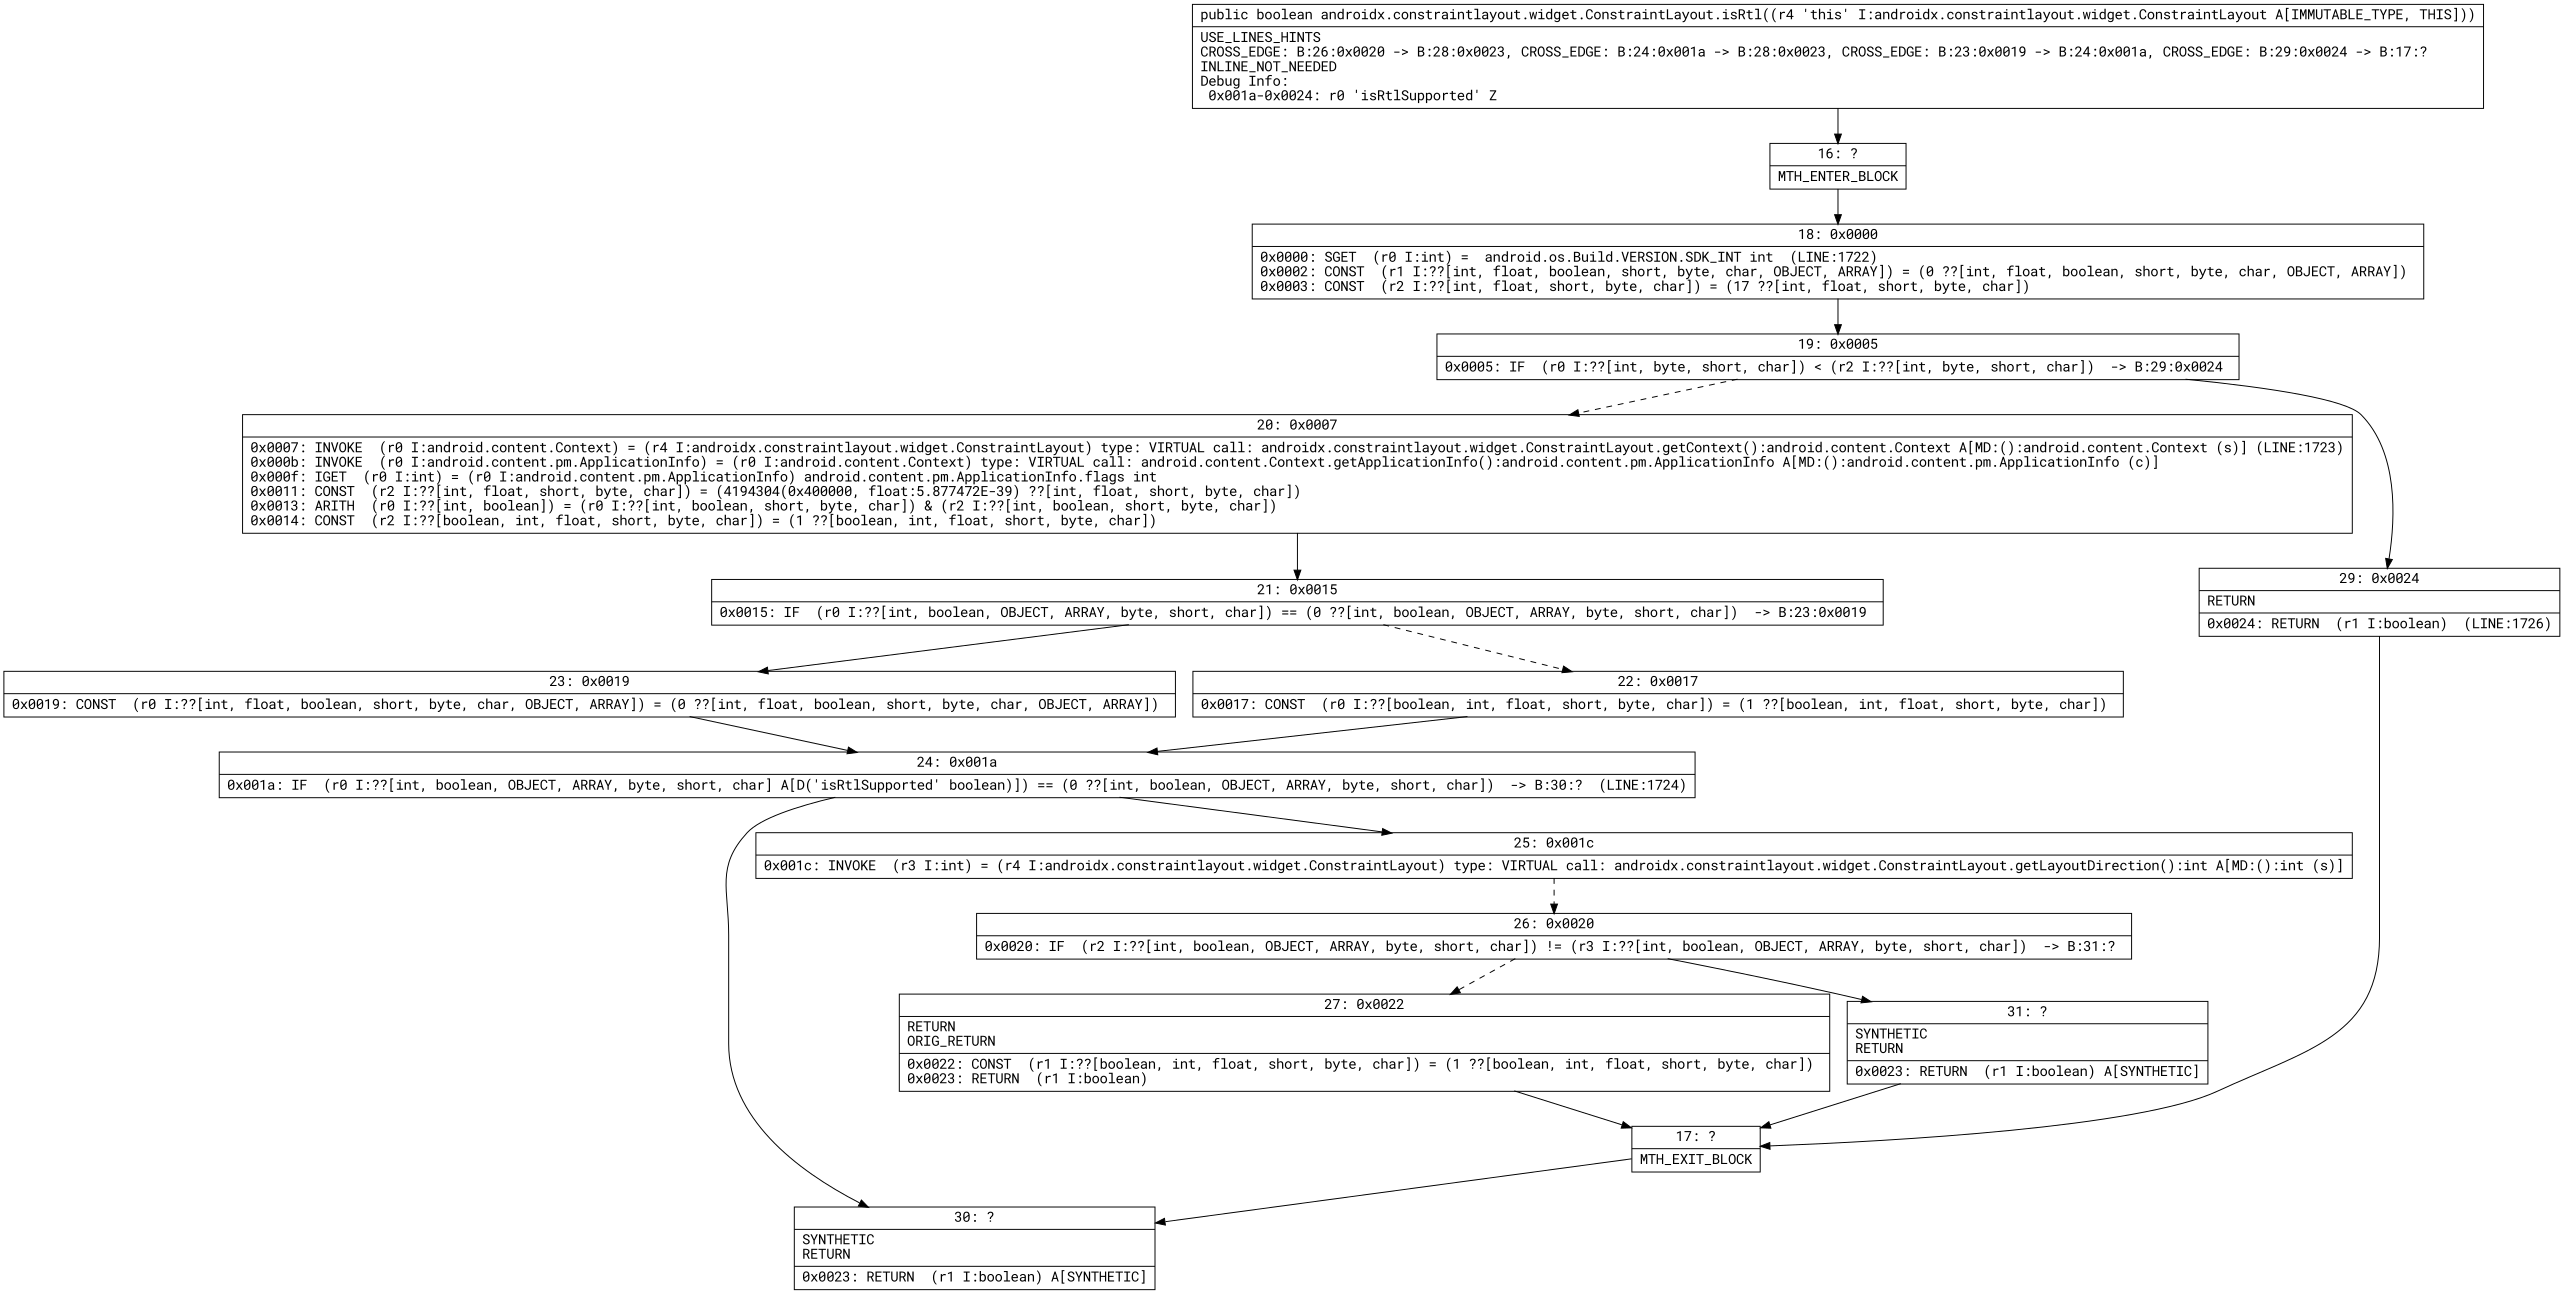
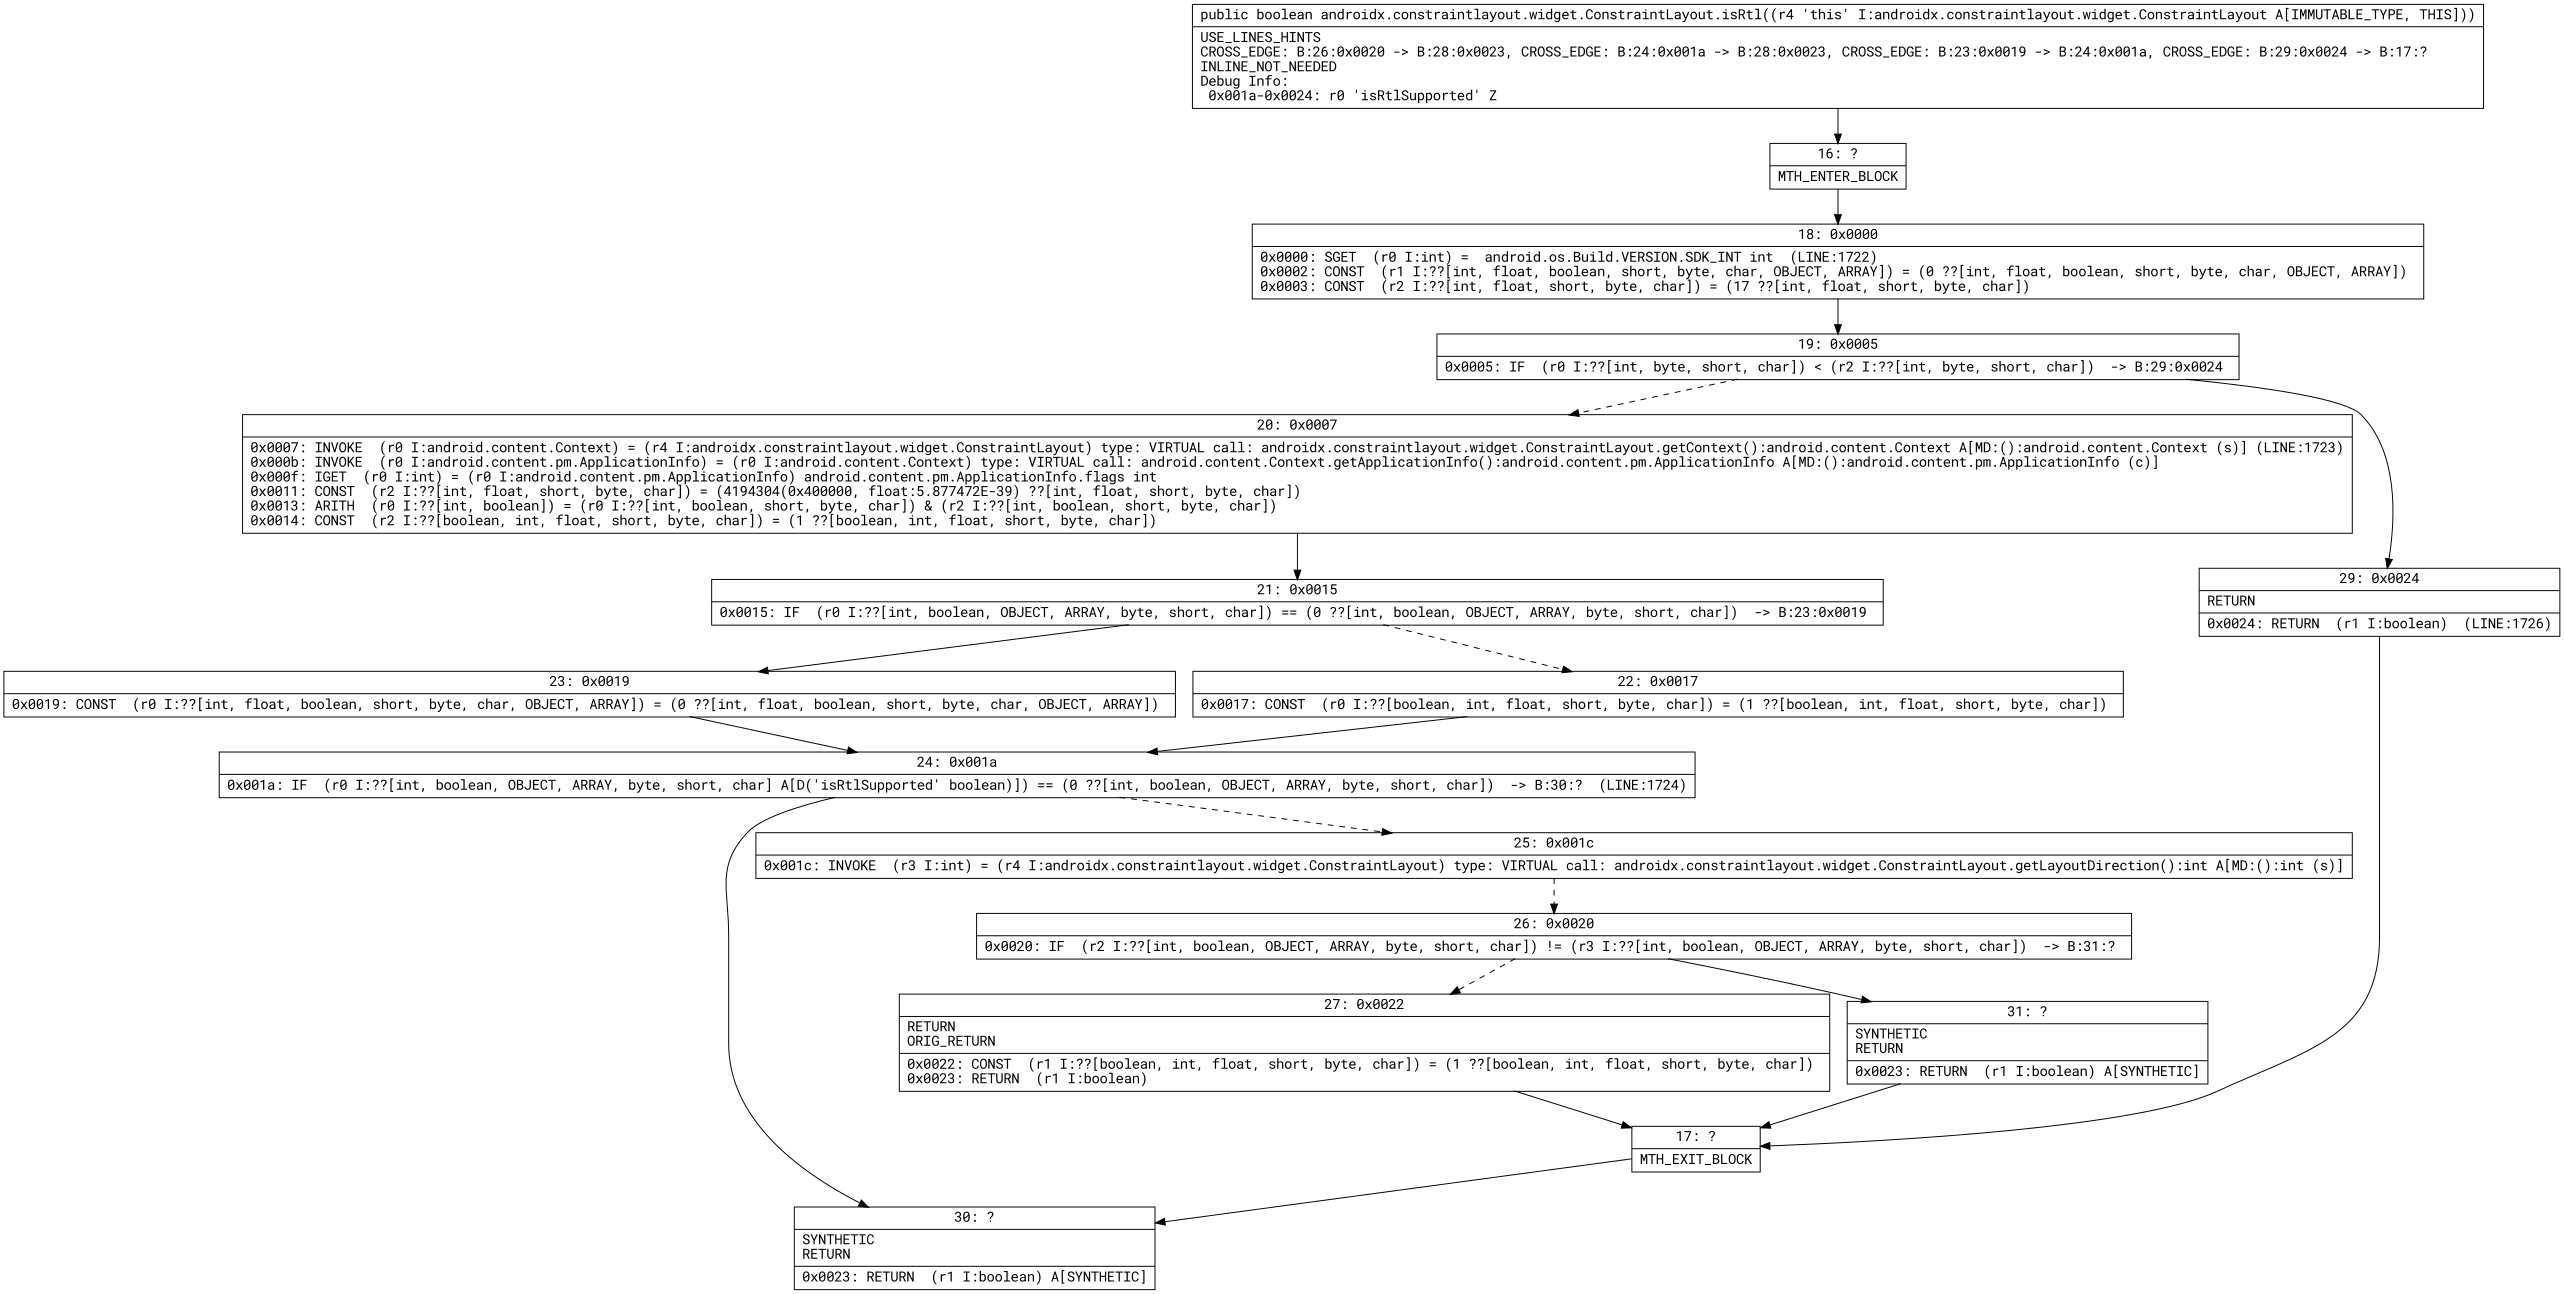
(1251, 815) -> (1251, 815)
